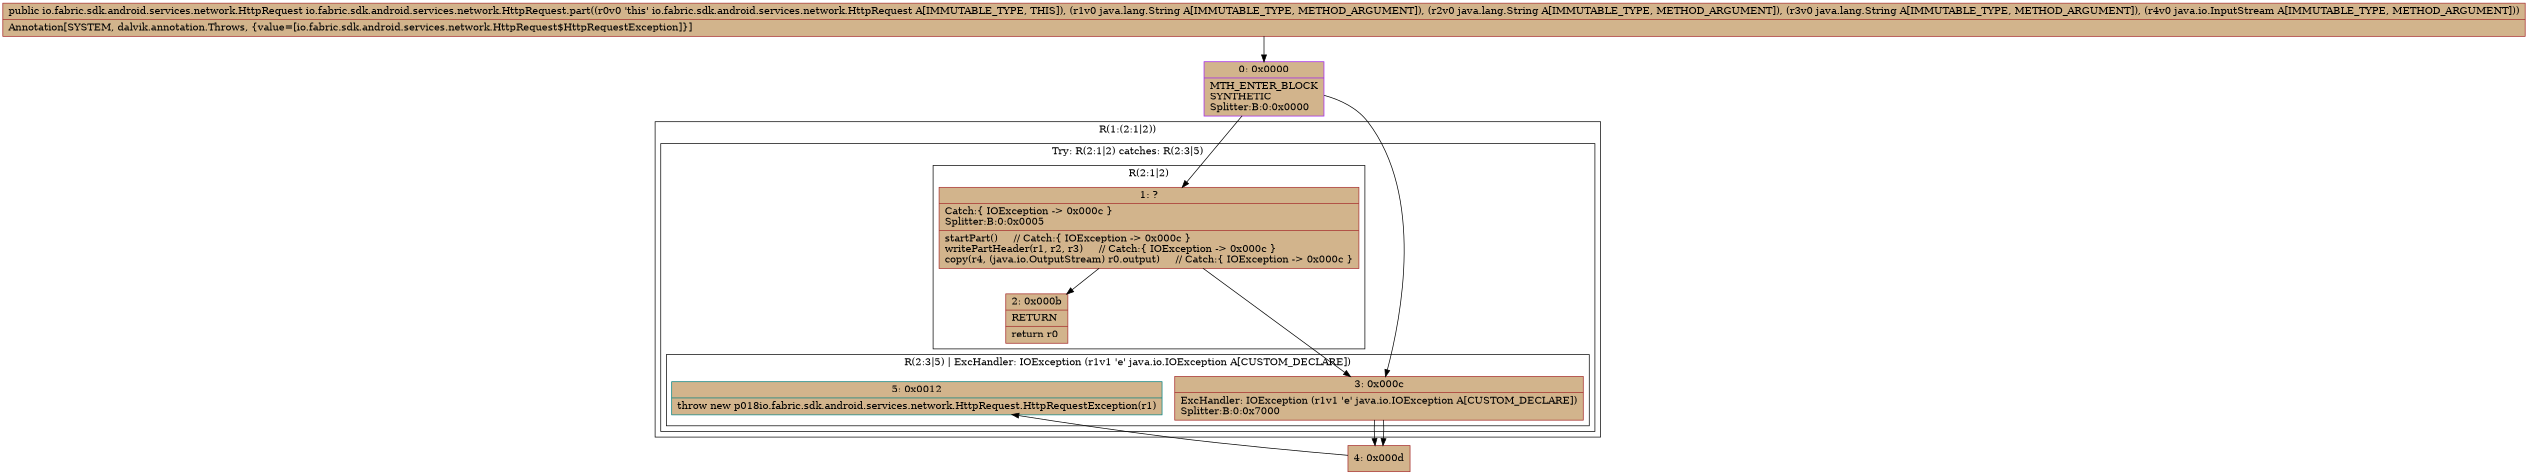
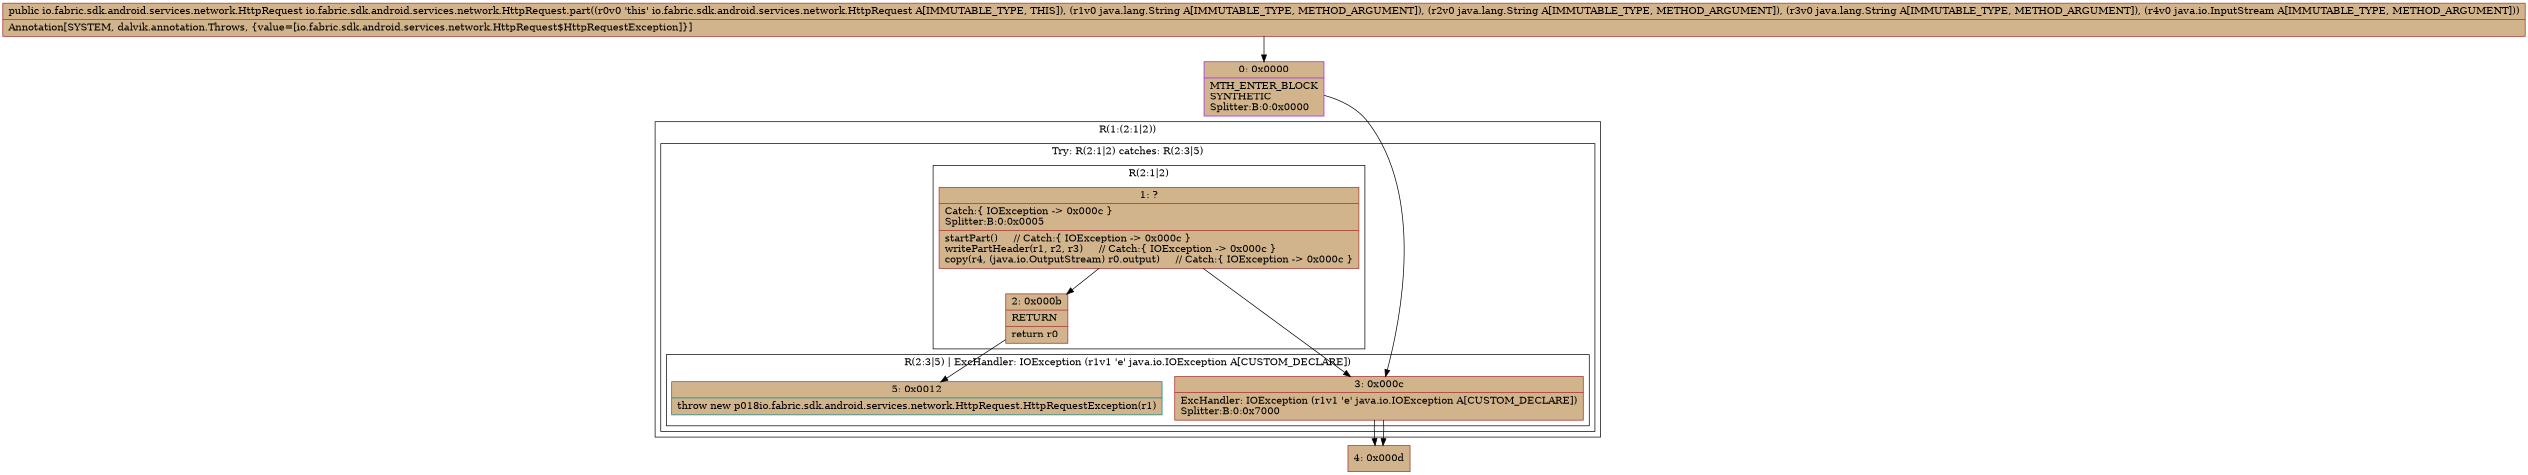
(1214, 149) -> none
(1208, 442) -> (976, 359)
